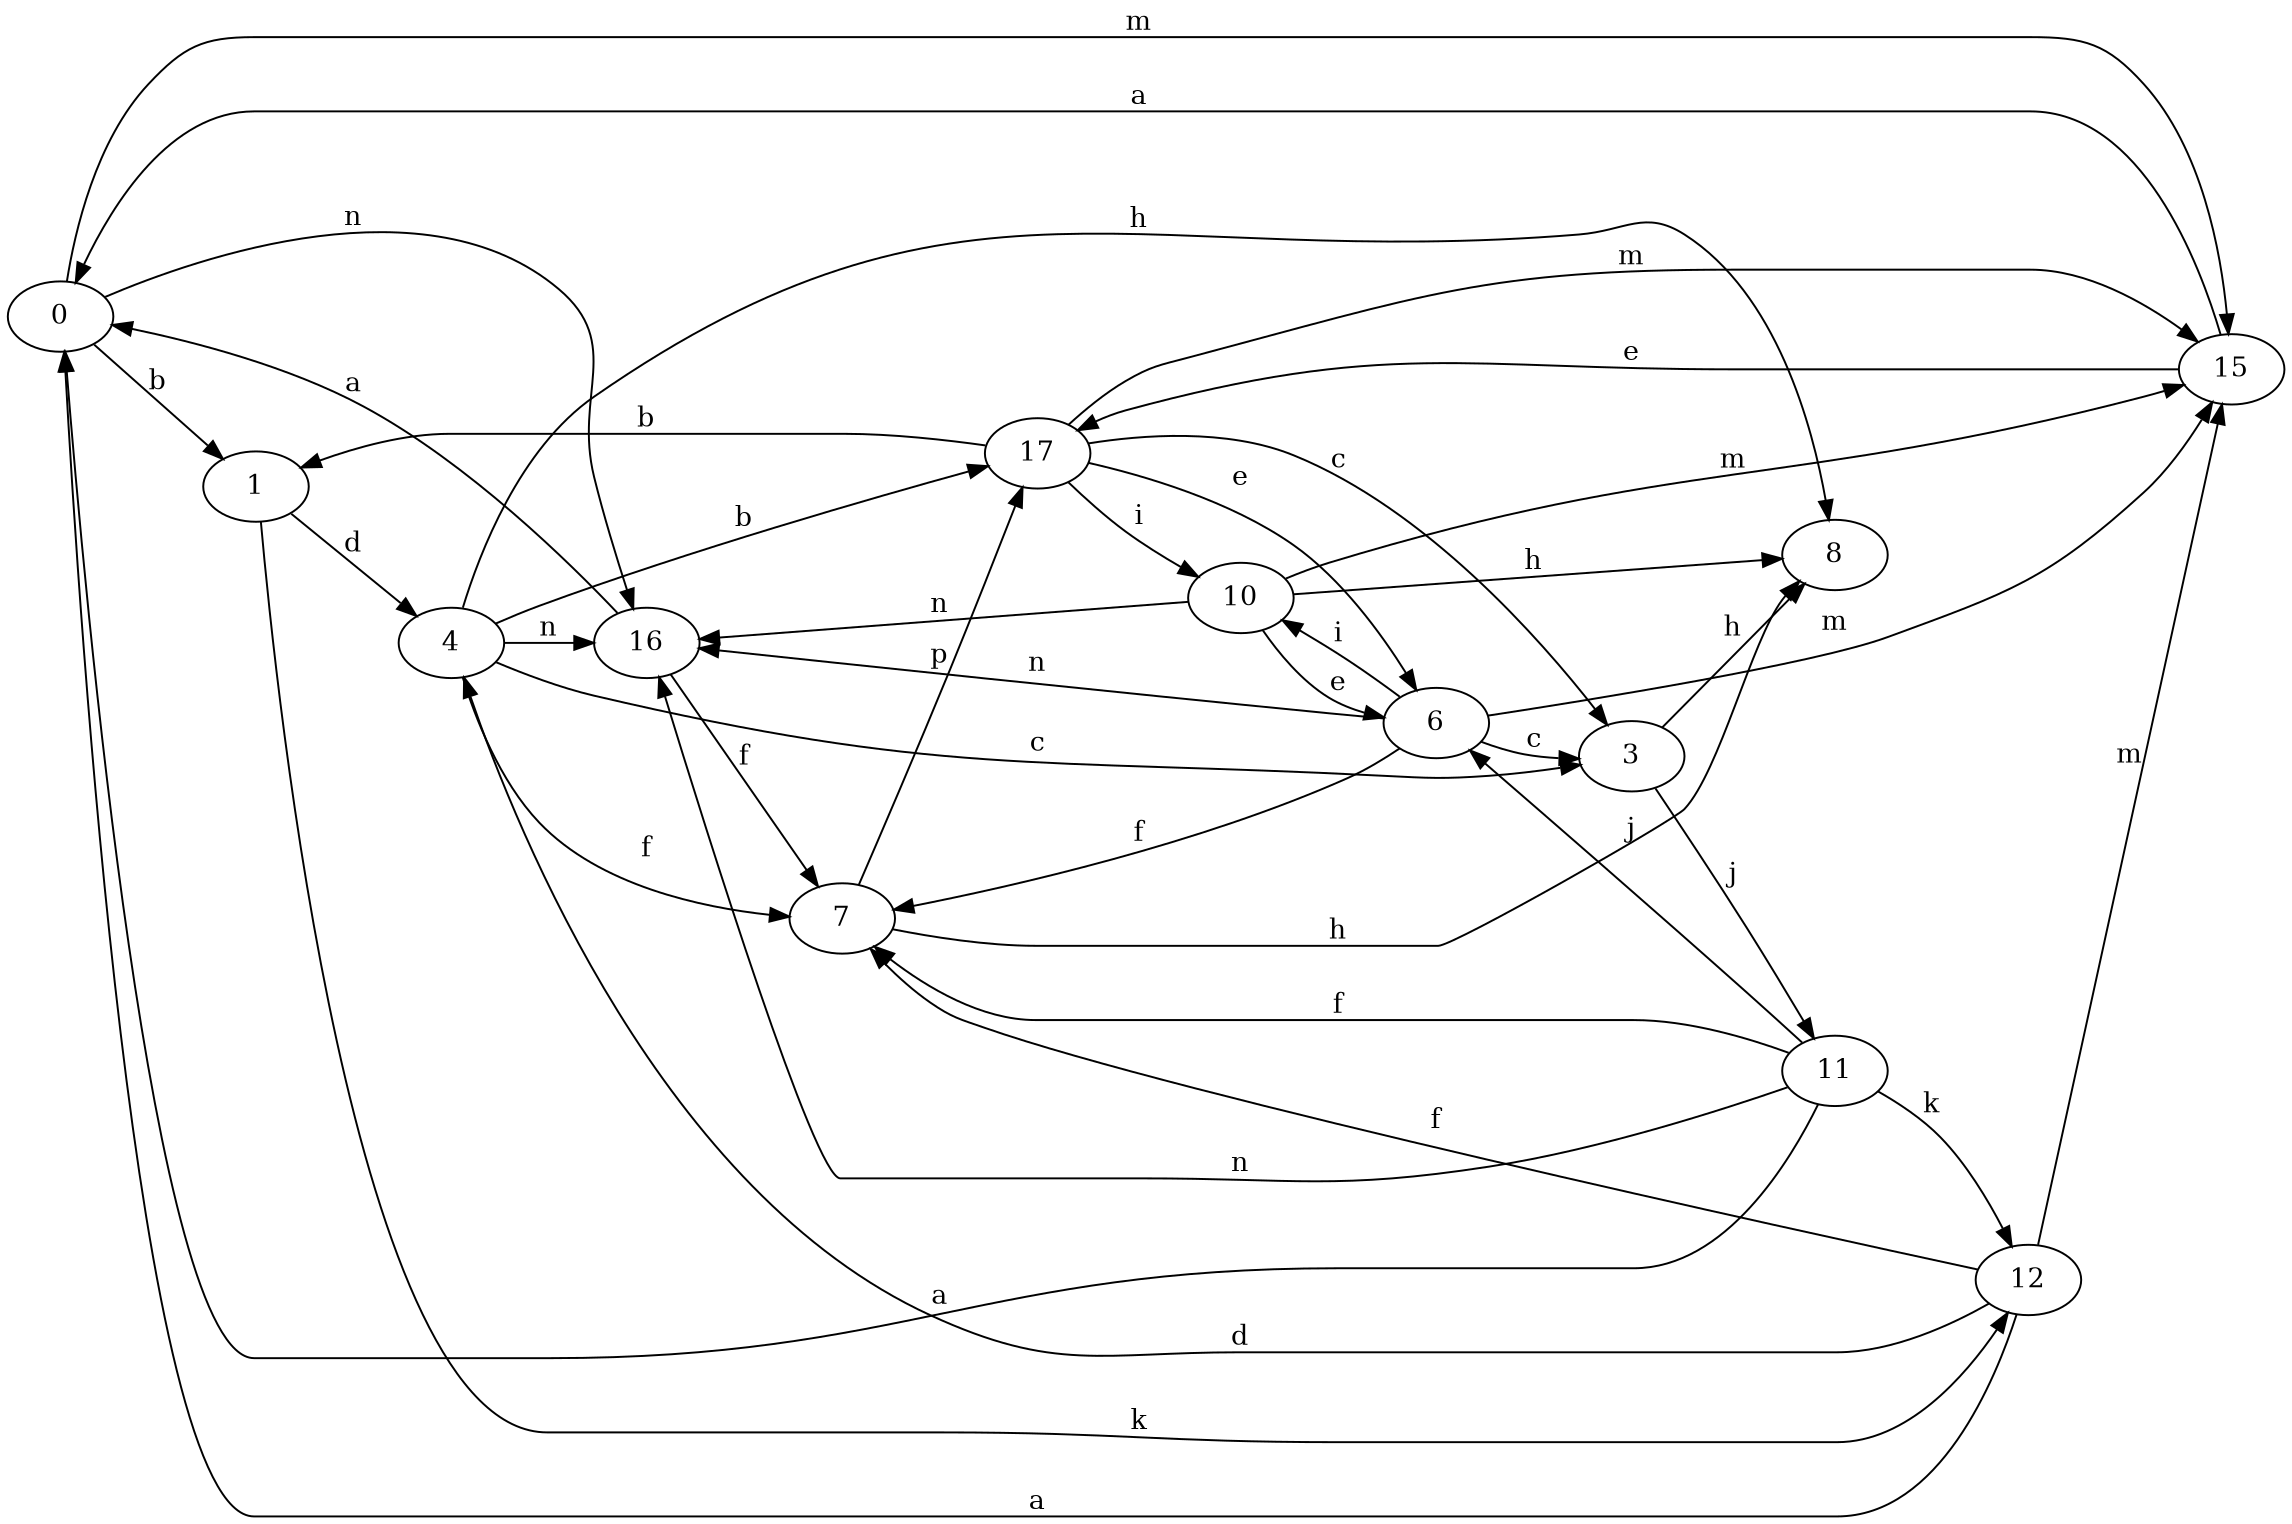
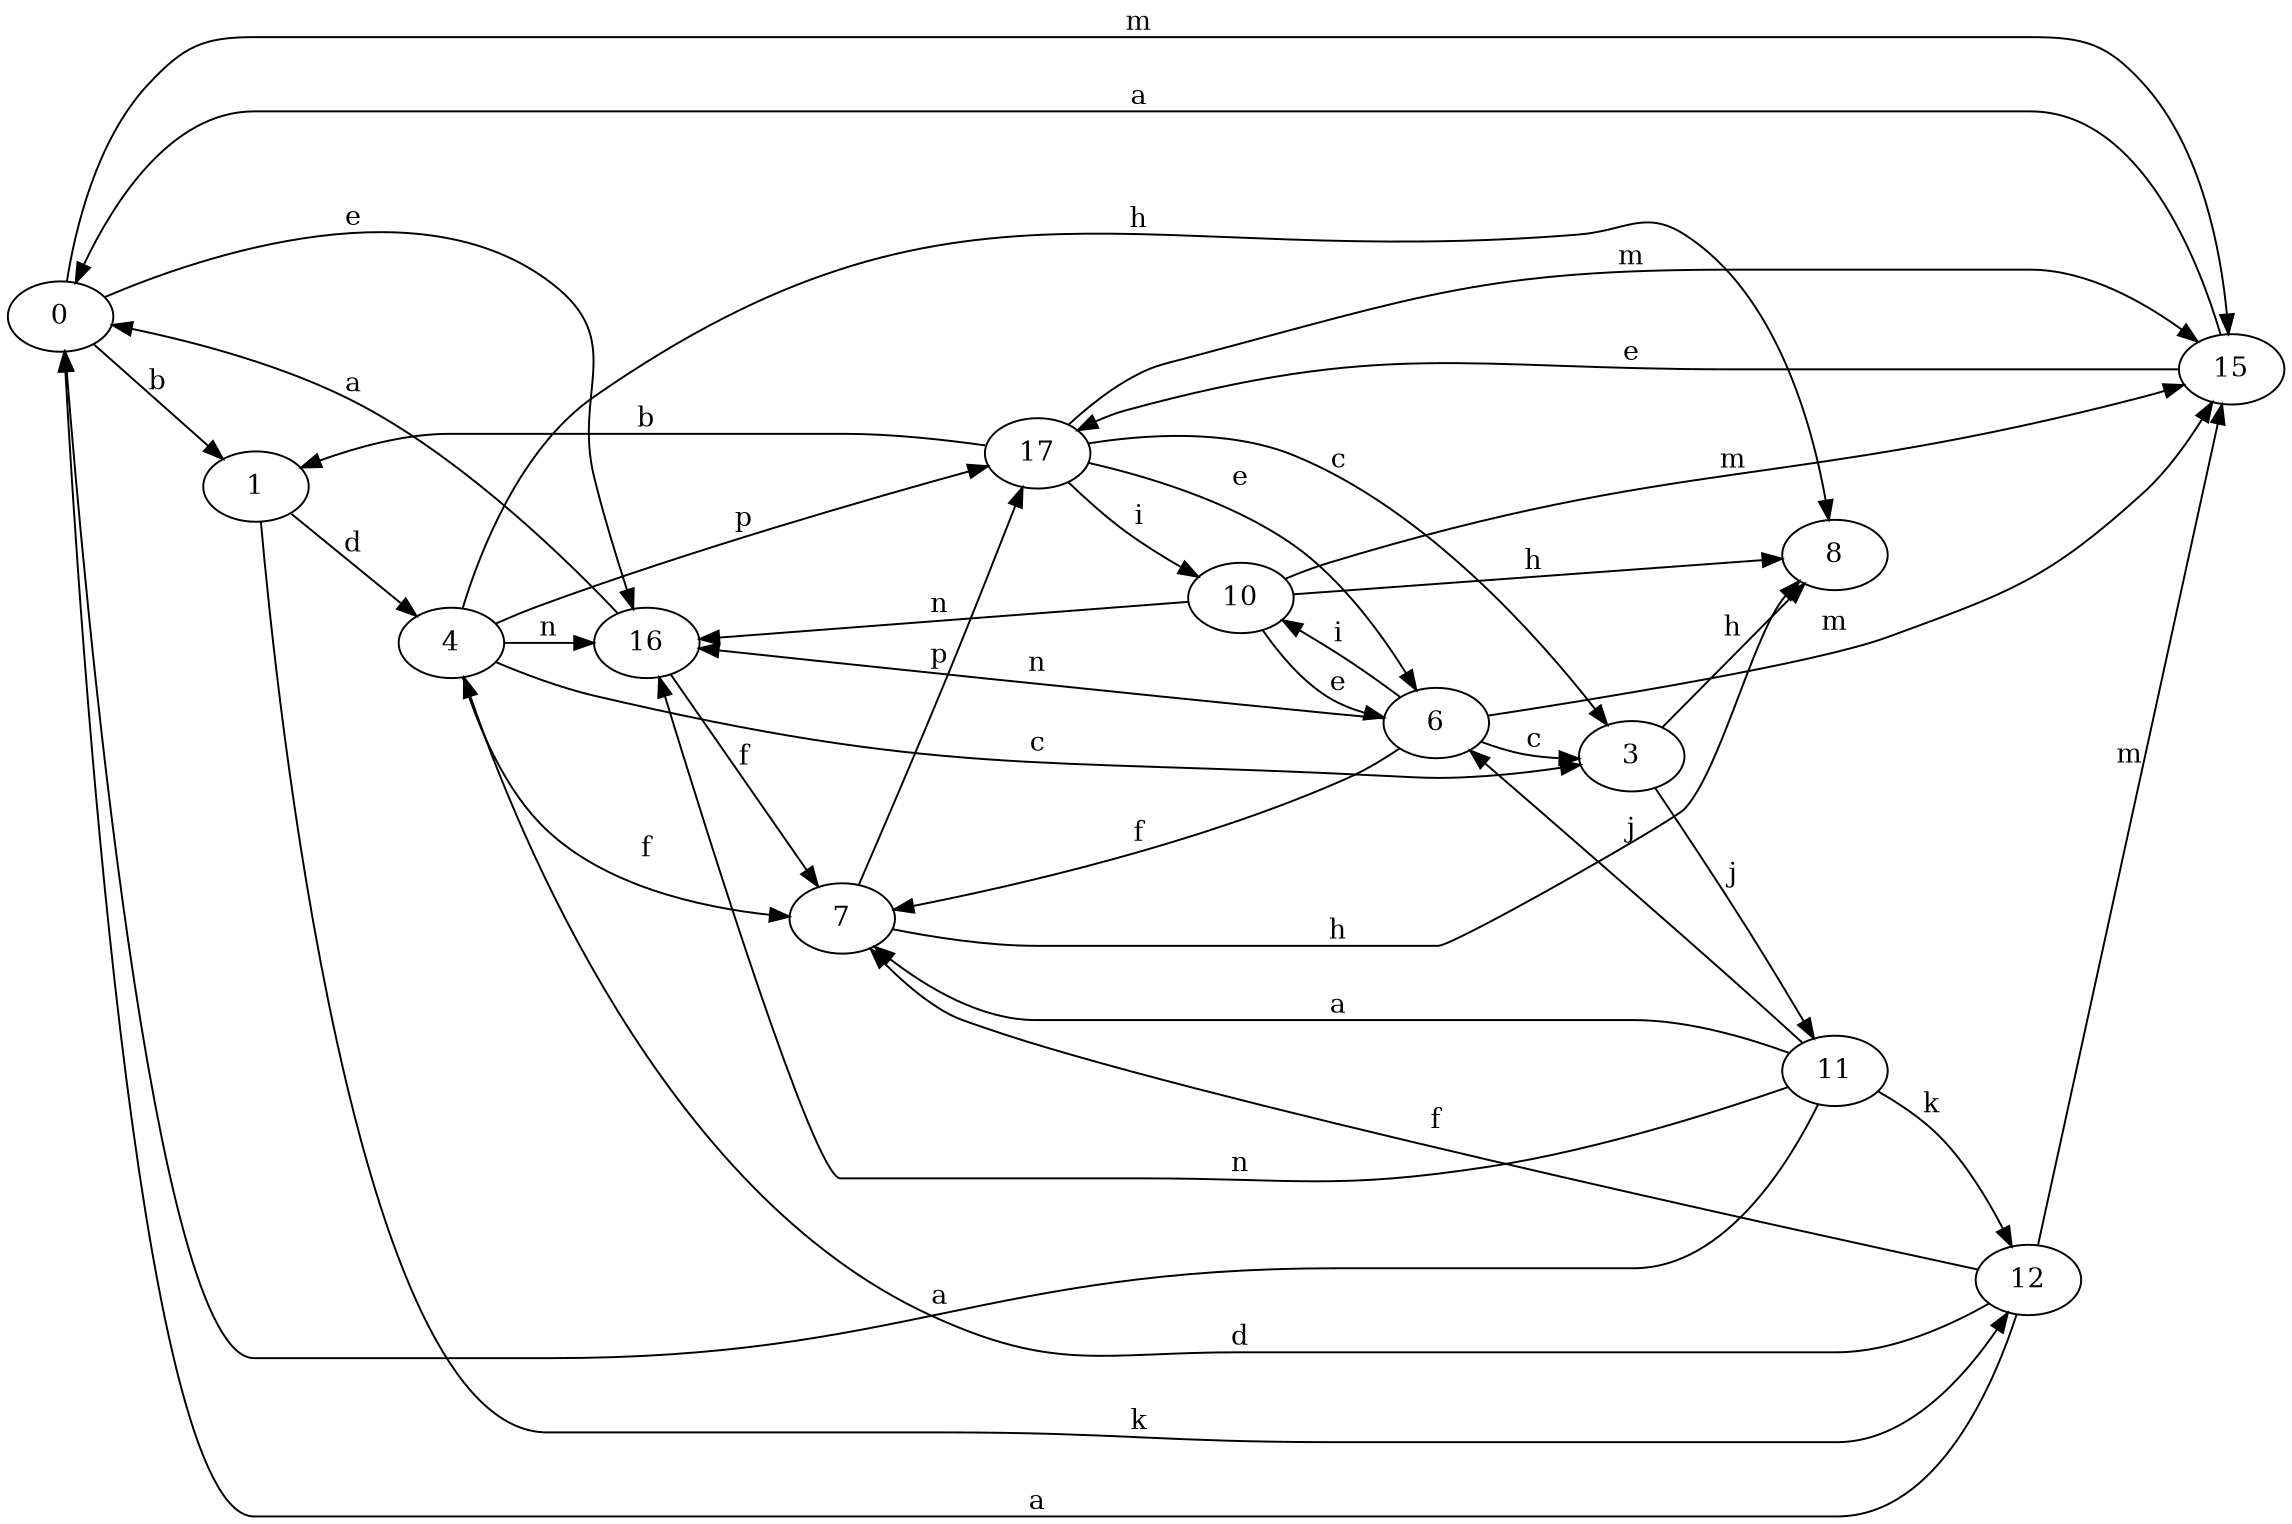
(354, 218) -> (354, 218)
(745, 519) -> (745, 519)
(1339, 1005) -> (1339, 1005)
